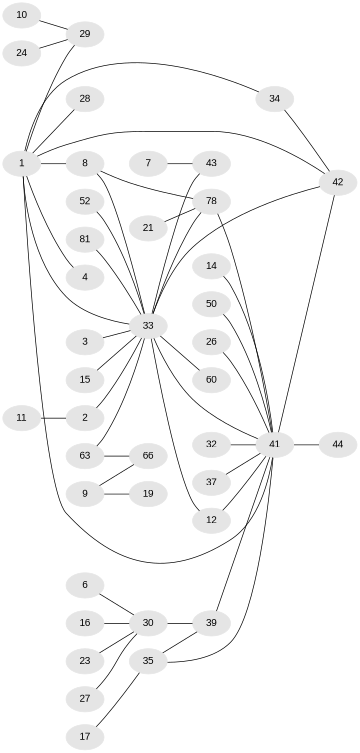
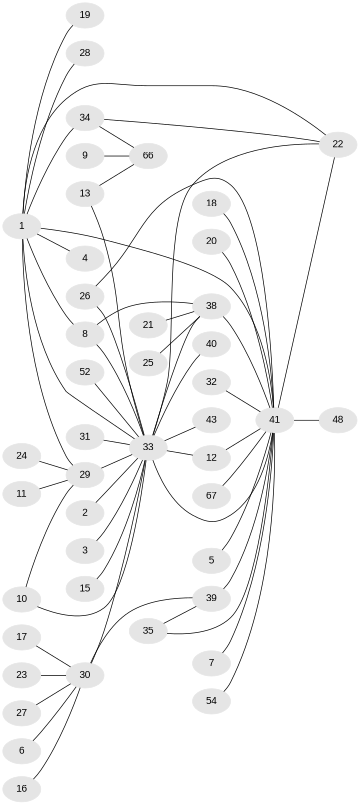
none -> (117, 137)
(180, 164) -> (246, 601)
(338, 183) -> (338, 145)
(212, 202) -> (212, 306)
none -> (212, 204)
(85, 240) -> (85, 437)
(212, 266) -> (212, 701)
(212, 304) -> (212, 242)
none -> (118, 349)
none -> (148, 363)
(212, 380) -> (212, 344)
(54, 418) -> (54, 485)
(338, 445) -> (338, 420)
(85, 456) -> (85, 194)
none -> (117, 461)
(212, 483) -> (212, 496)
(117, 494) -> (37, 116)
none -> (212, 561)
none -> (106, 605)
none -> (111, 609)
(119, 700) -> (53, 656)
